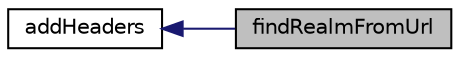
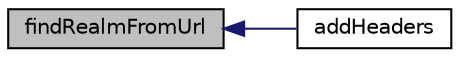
(209, 29) -> (271, 29)
